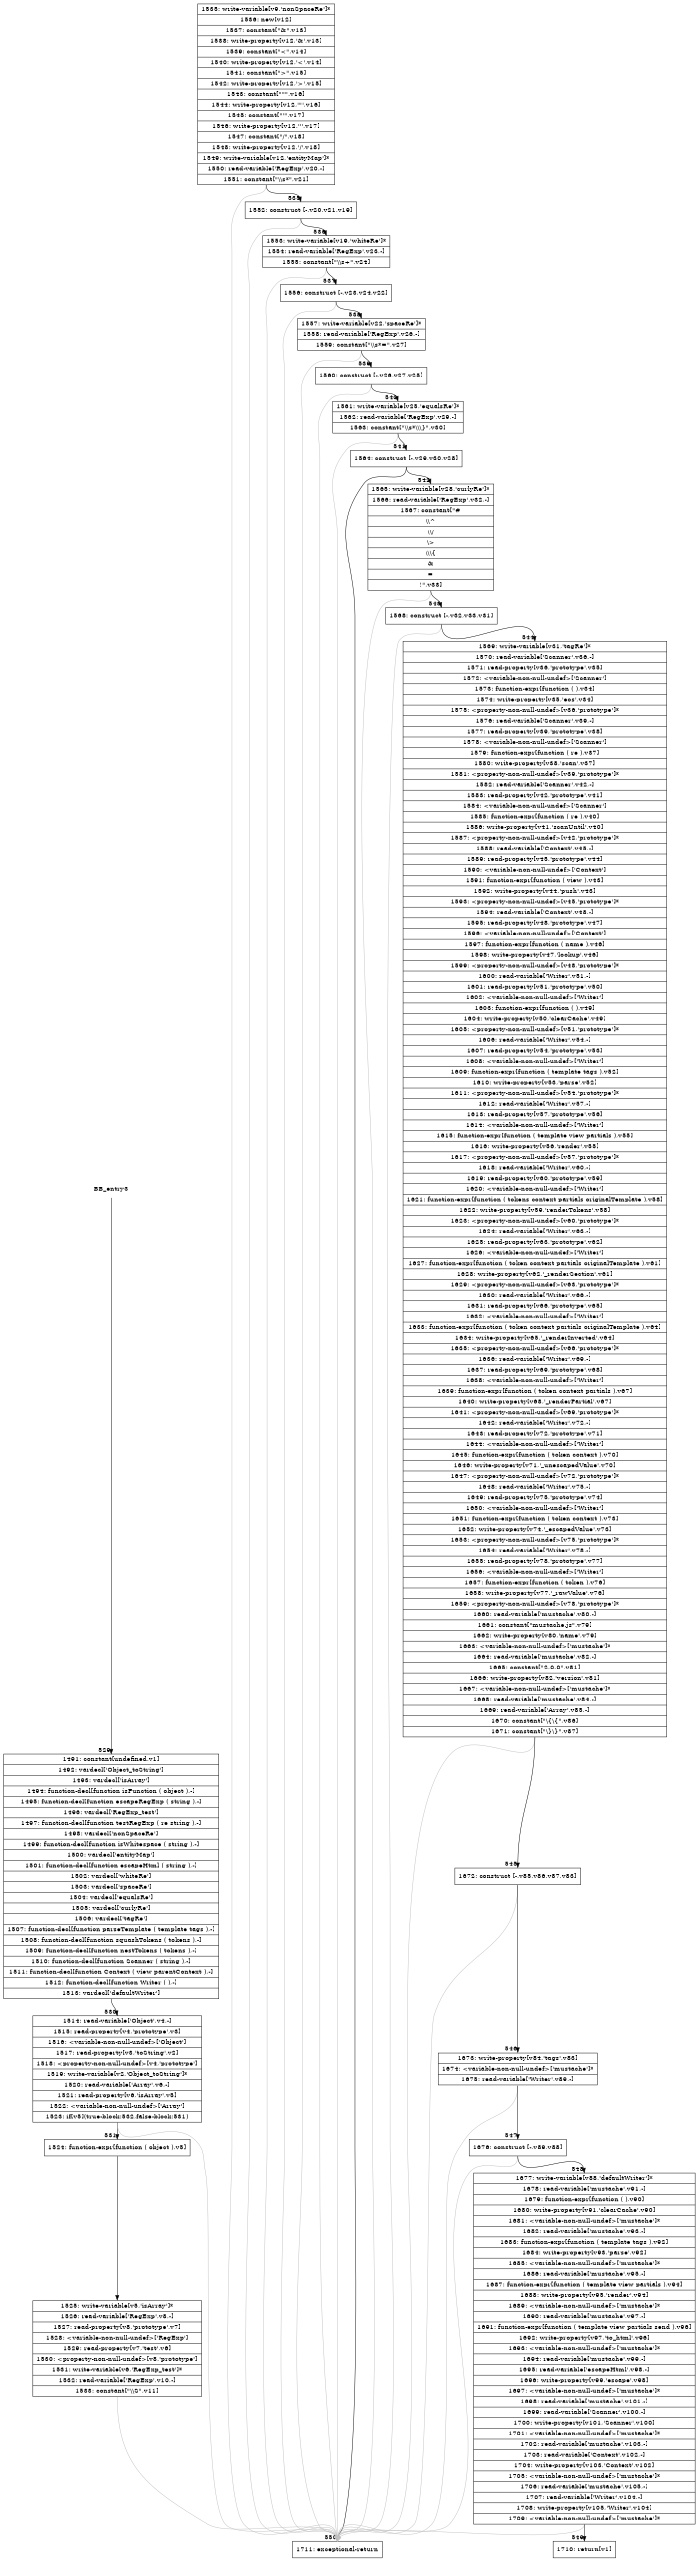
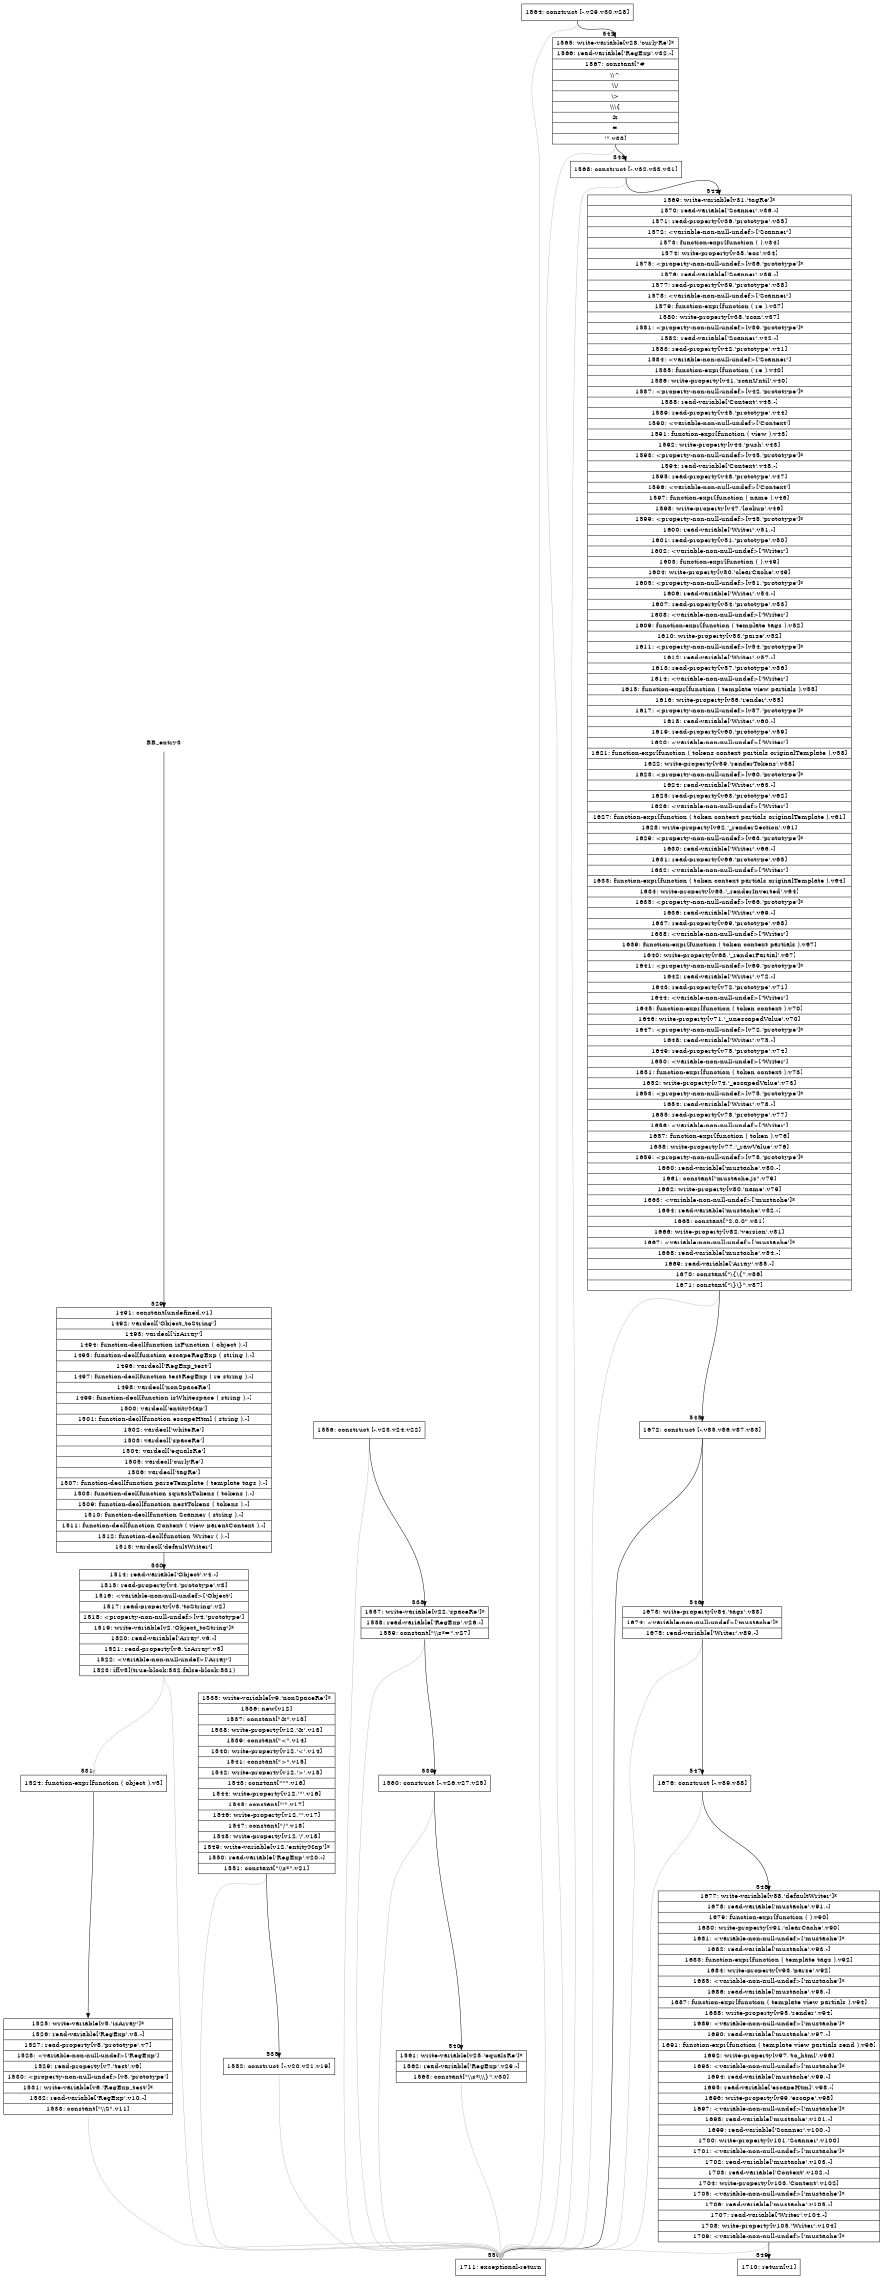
(326, 252) -> none
(401, 440) -> none
(355, 1483) -> (540, 1137)
(117, 2128) -> (131, 1724)
(428, 2232) -> (614, 1876)
